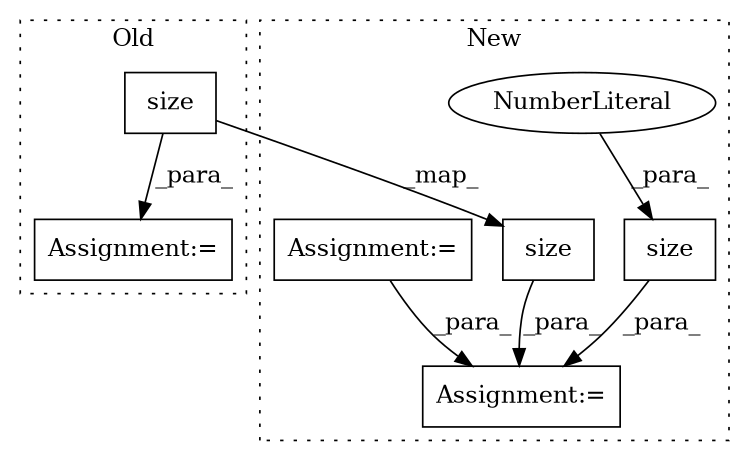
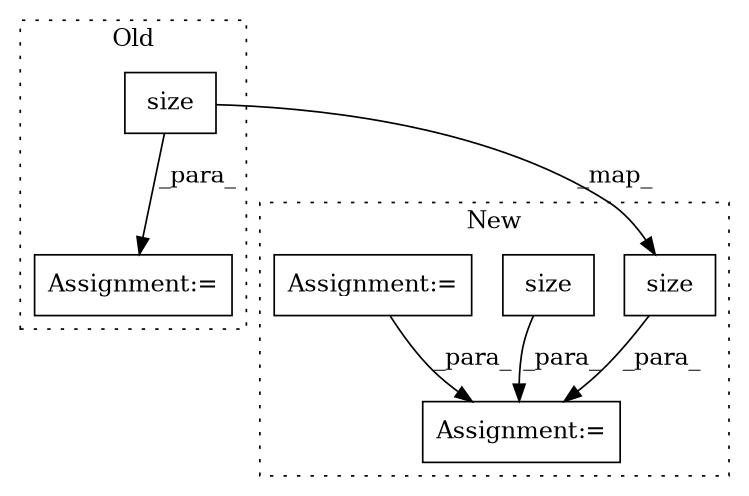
(582, 103) -> none
